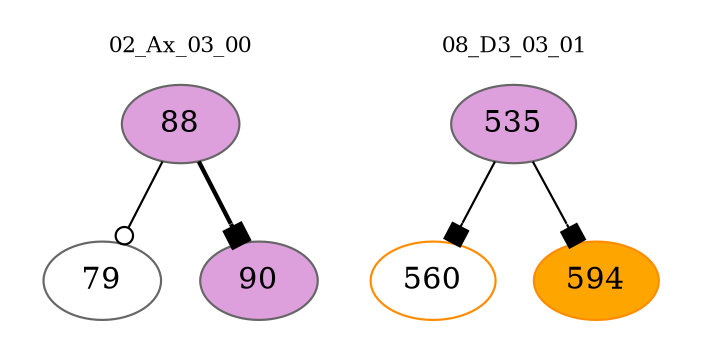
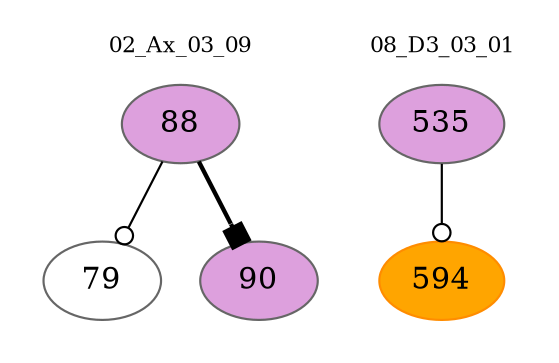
(181, 47) -> (181, 47)
(550, 193) -> (442, 194)
(433, 281) -> none
